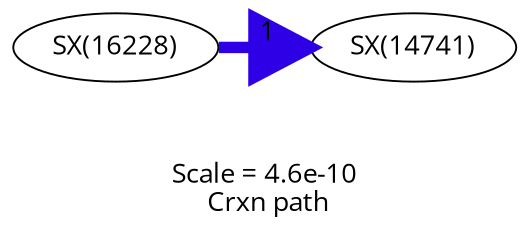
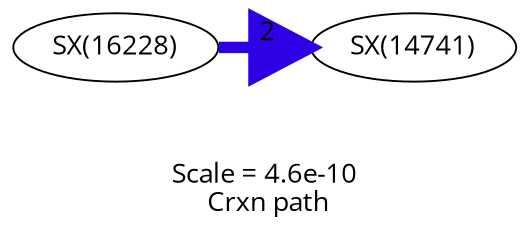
(265, 33) -> (265, 33)
